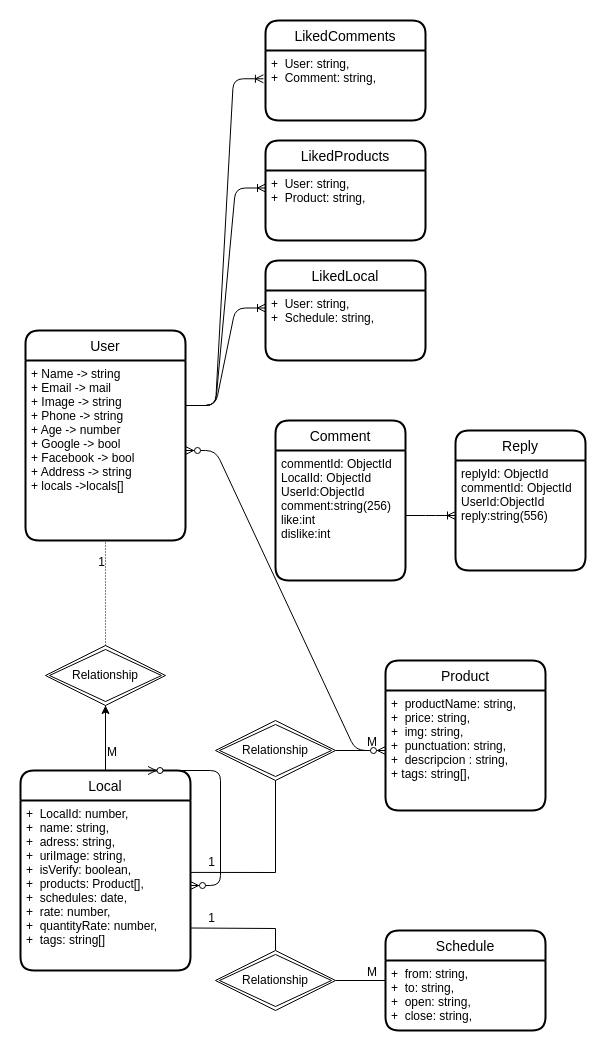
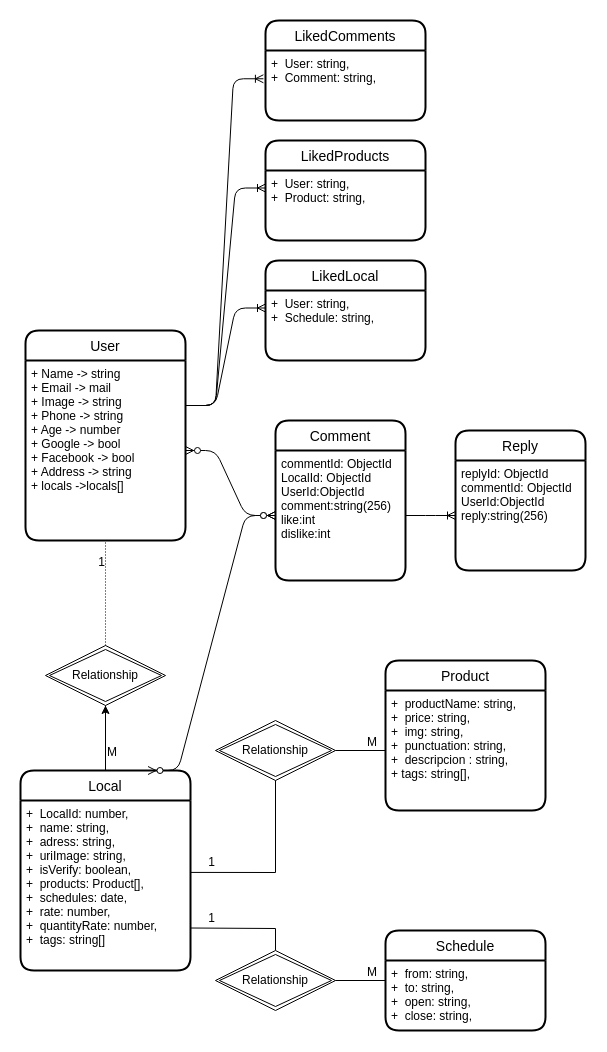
(513, 474) -> (513, 474)
(298, 626) -> (244, 511)
(221, 819) -> (211, 644)
